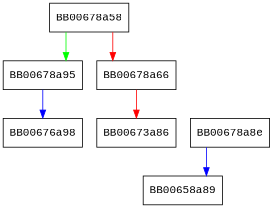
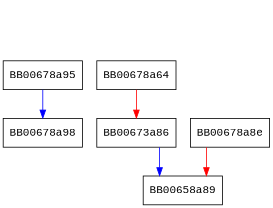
(89, 18) -> none
(136, 75) -> (136, 75)
(43, 133) -> (43, 133)
none -> (160, 158)
(206, 158) -> (206, 158)
